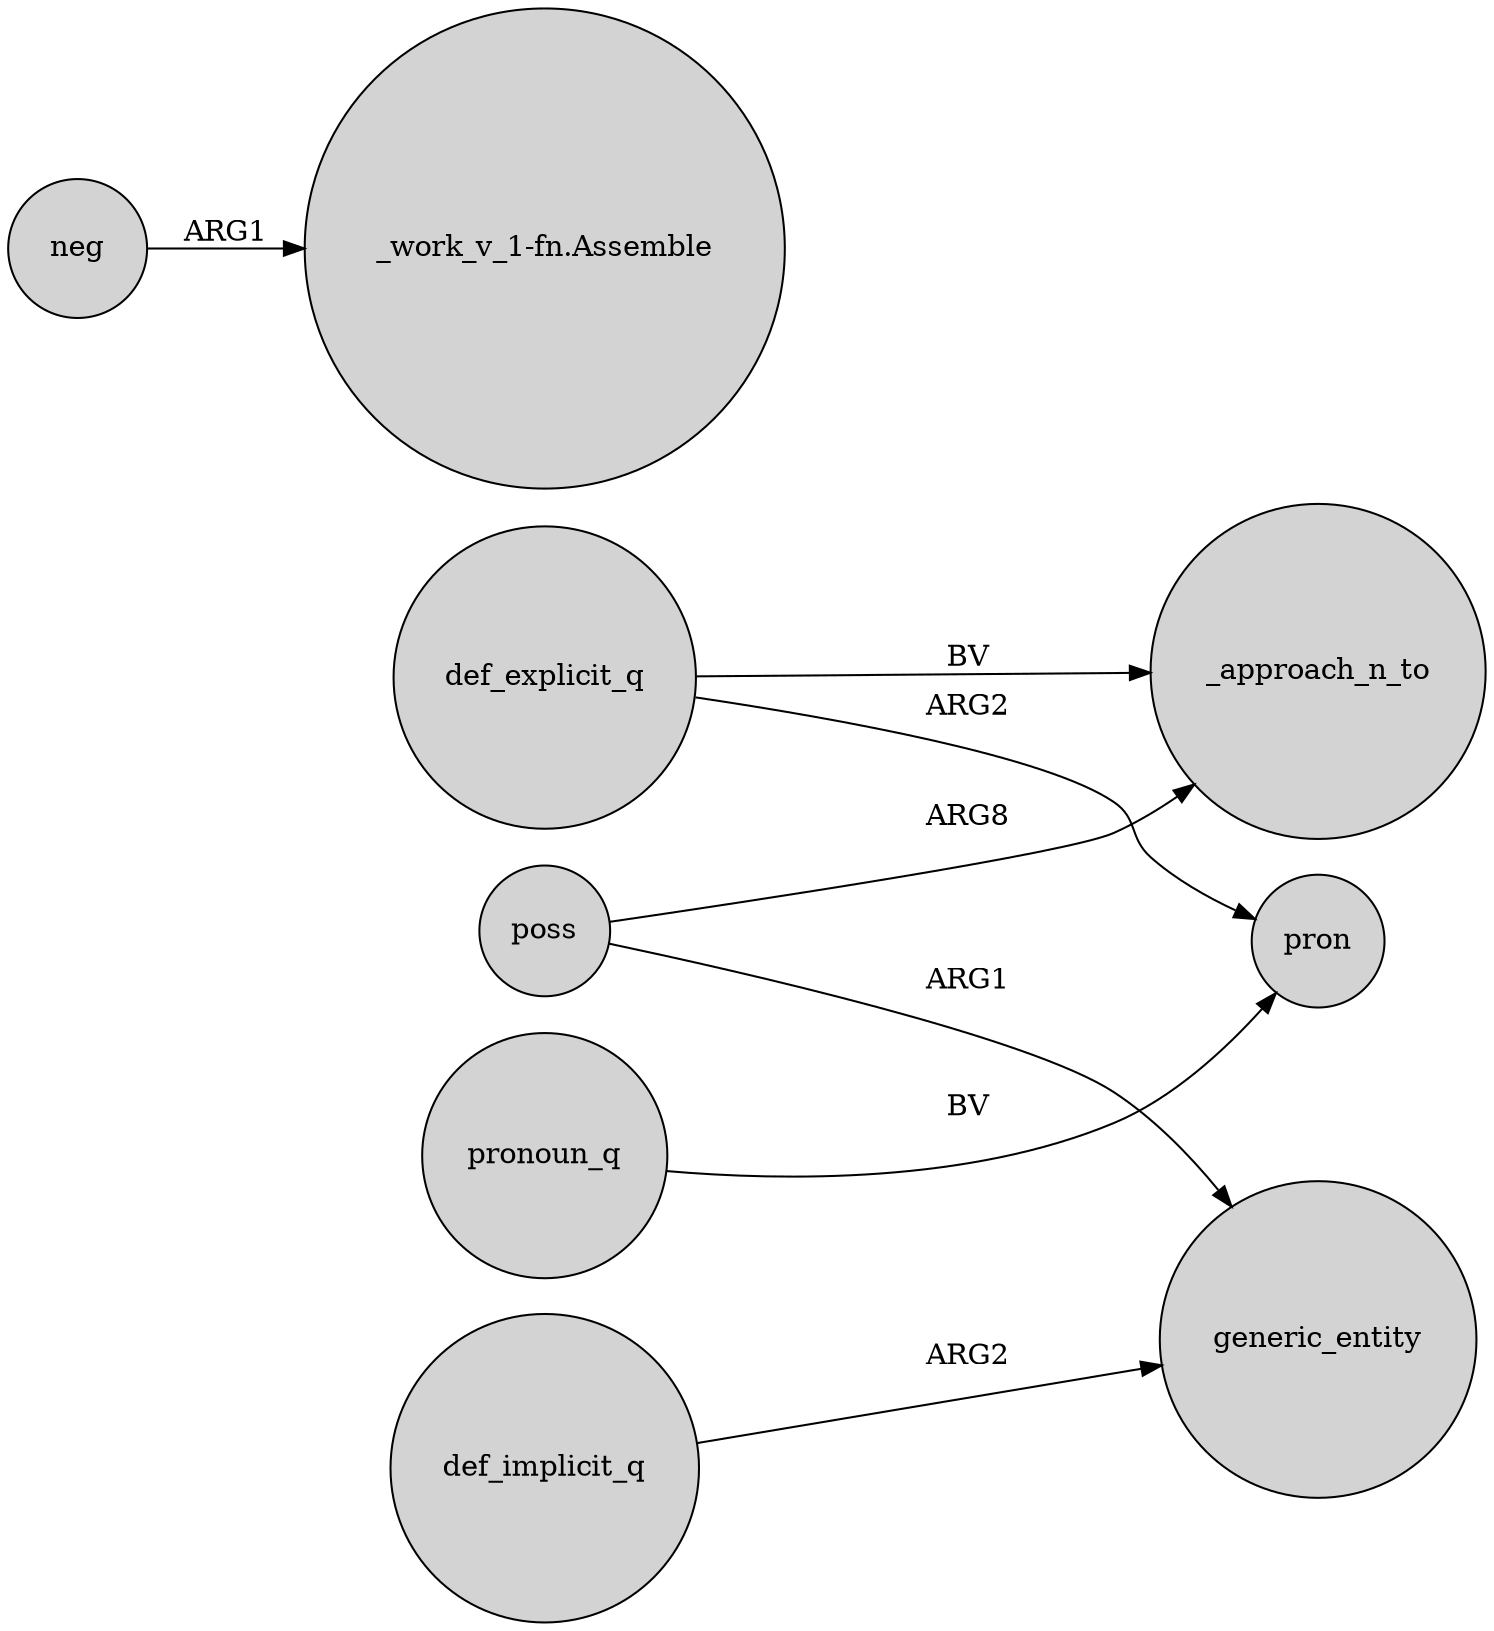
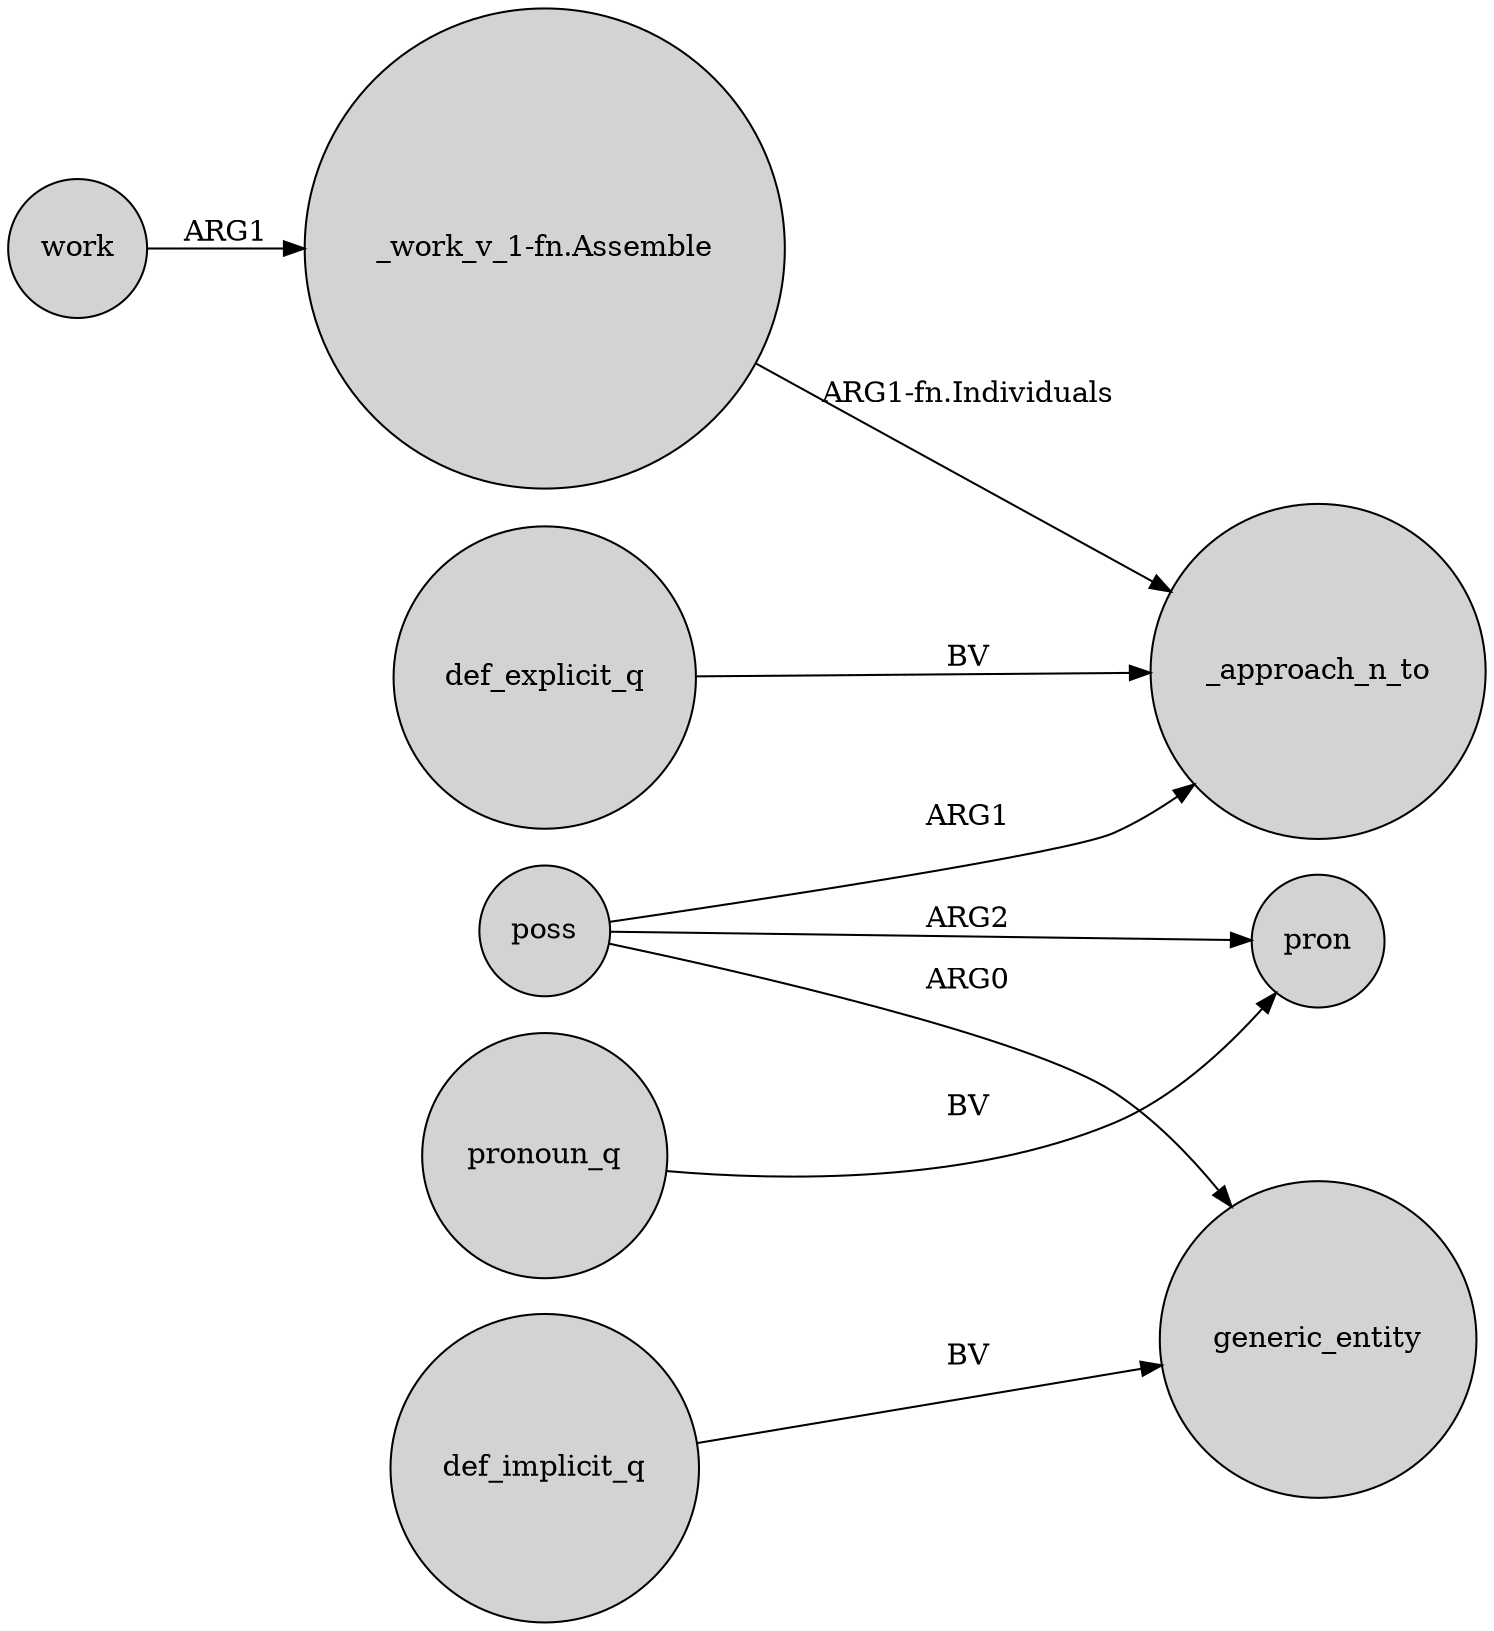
(78, 249) -> (78, 249)
none -> (954, 473)
(990, 755) -> (920, 936)
(968, 818) -> (968, 818)
(968, 981) -> (968, 981)
(968, 1357) -> (968, 1357)
